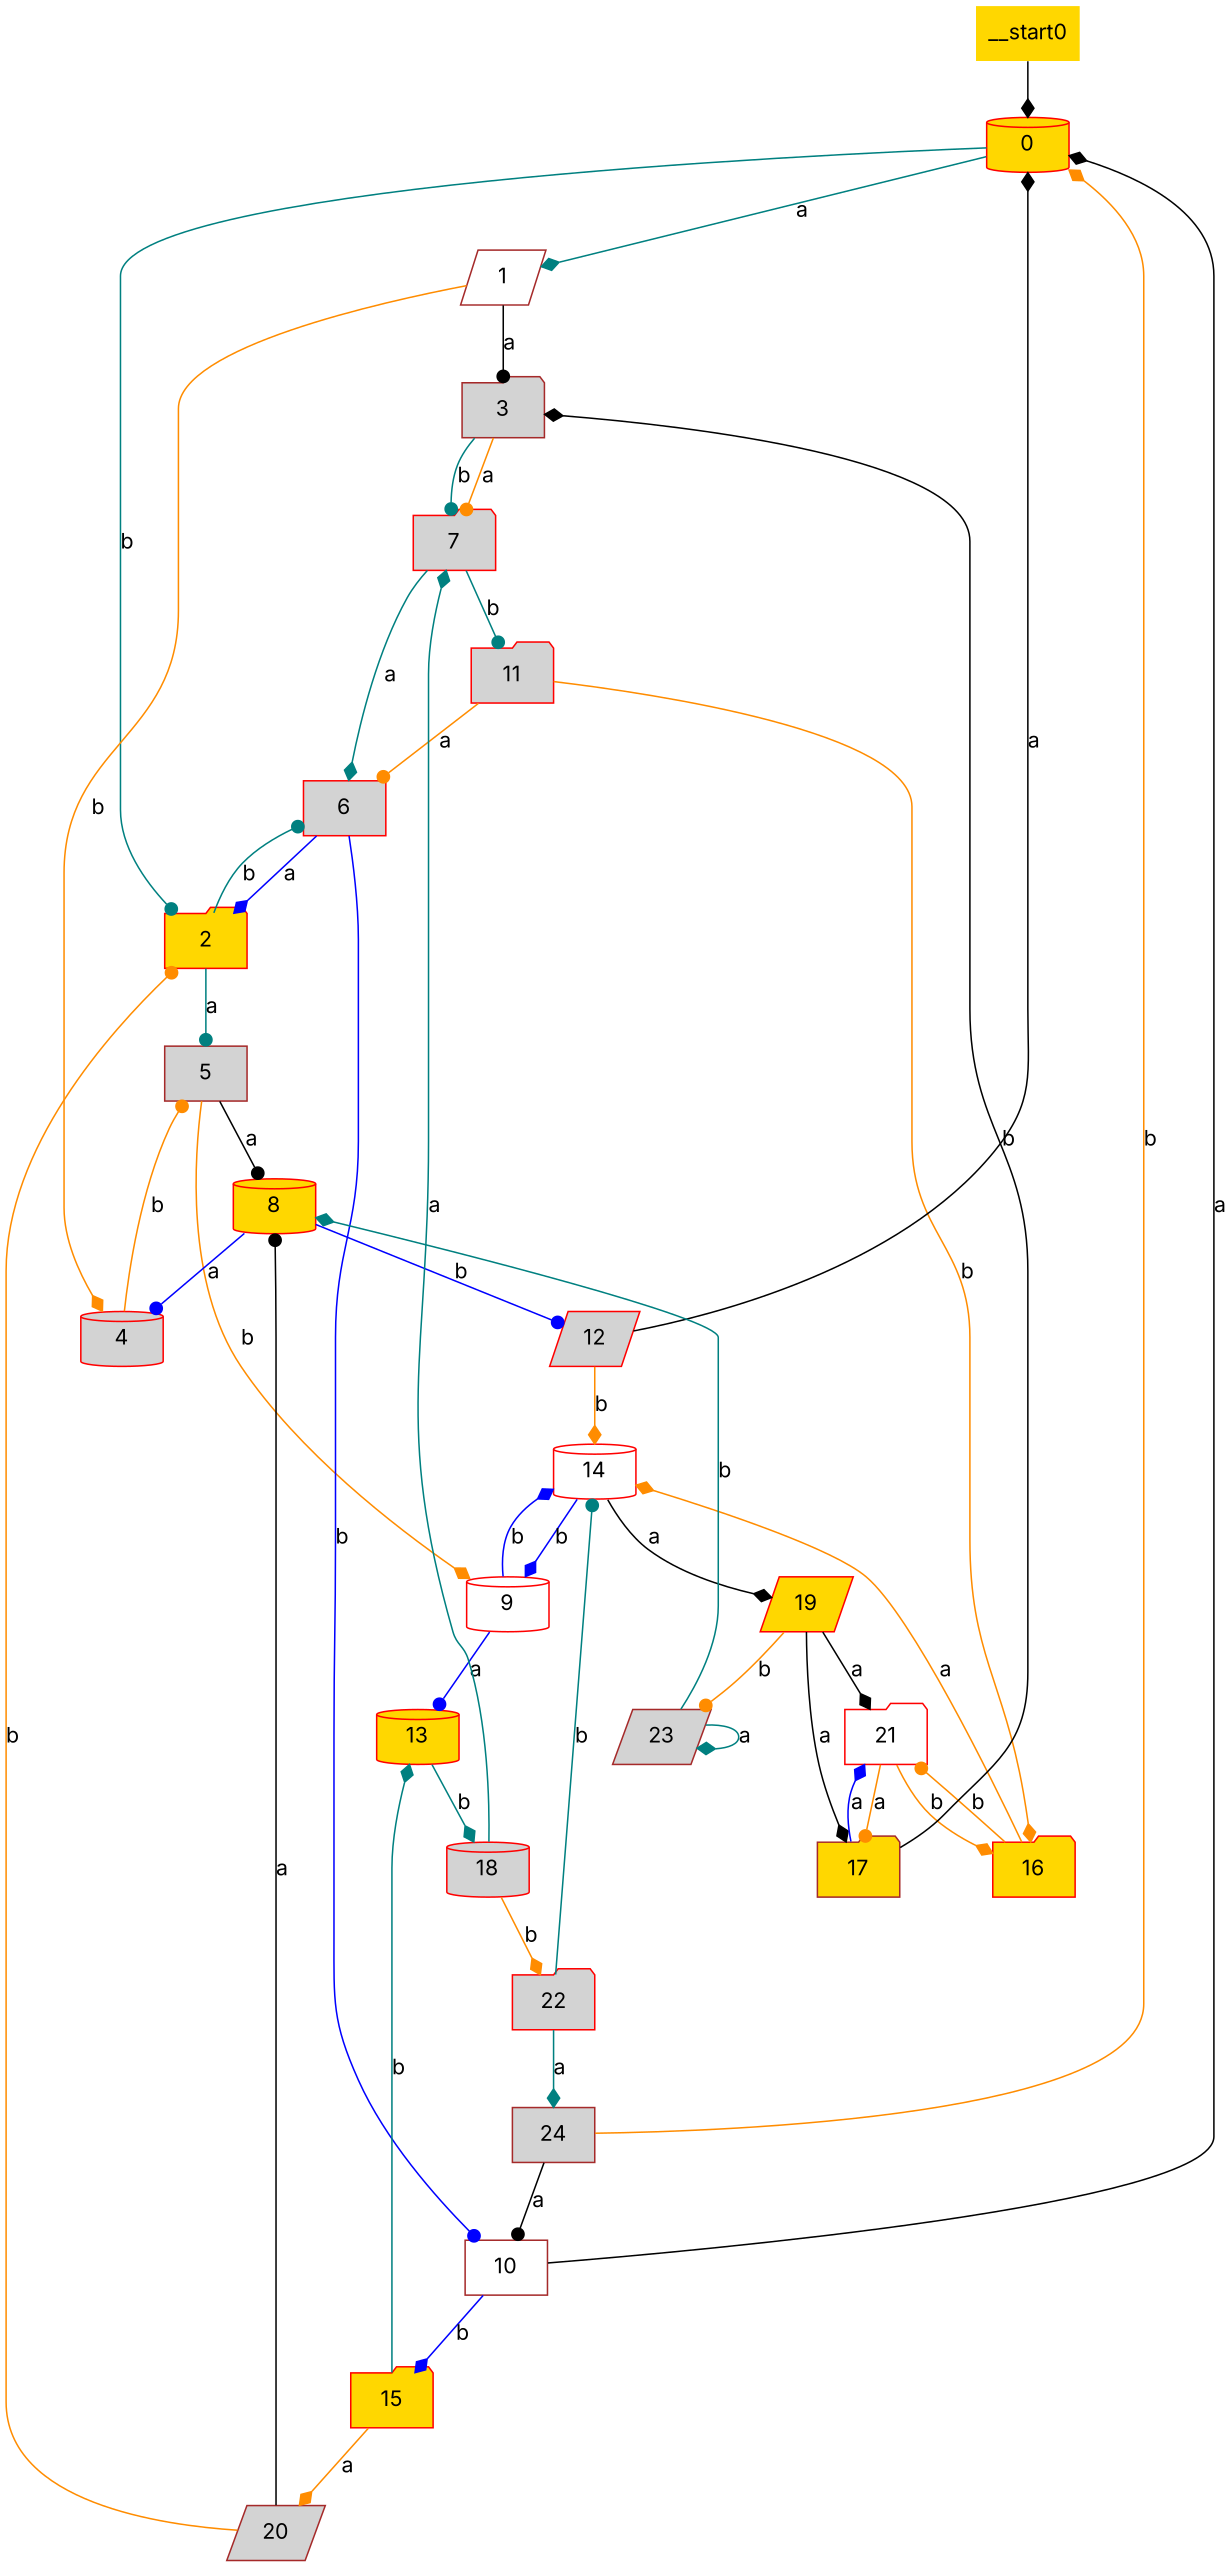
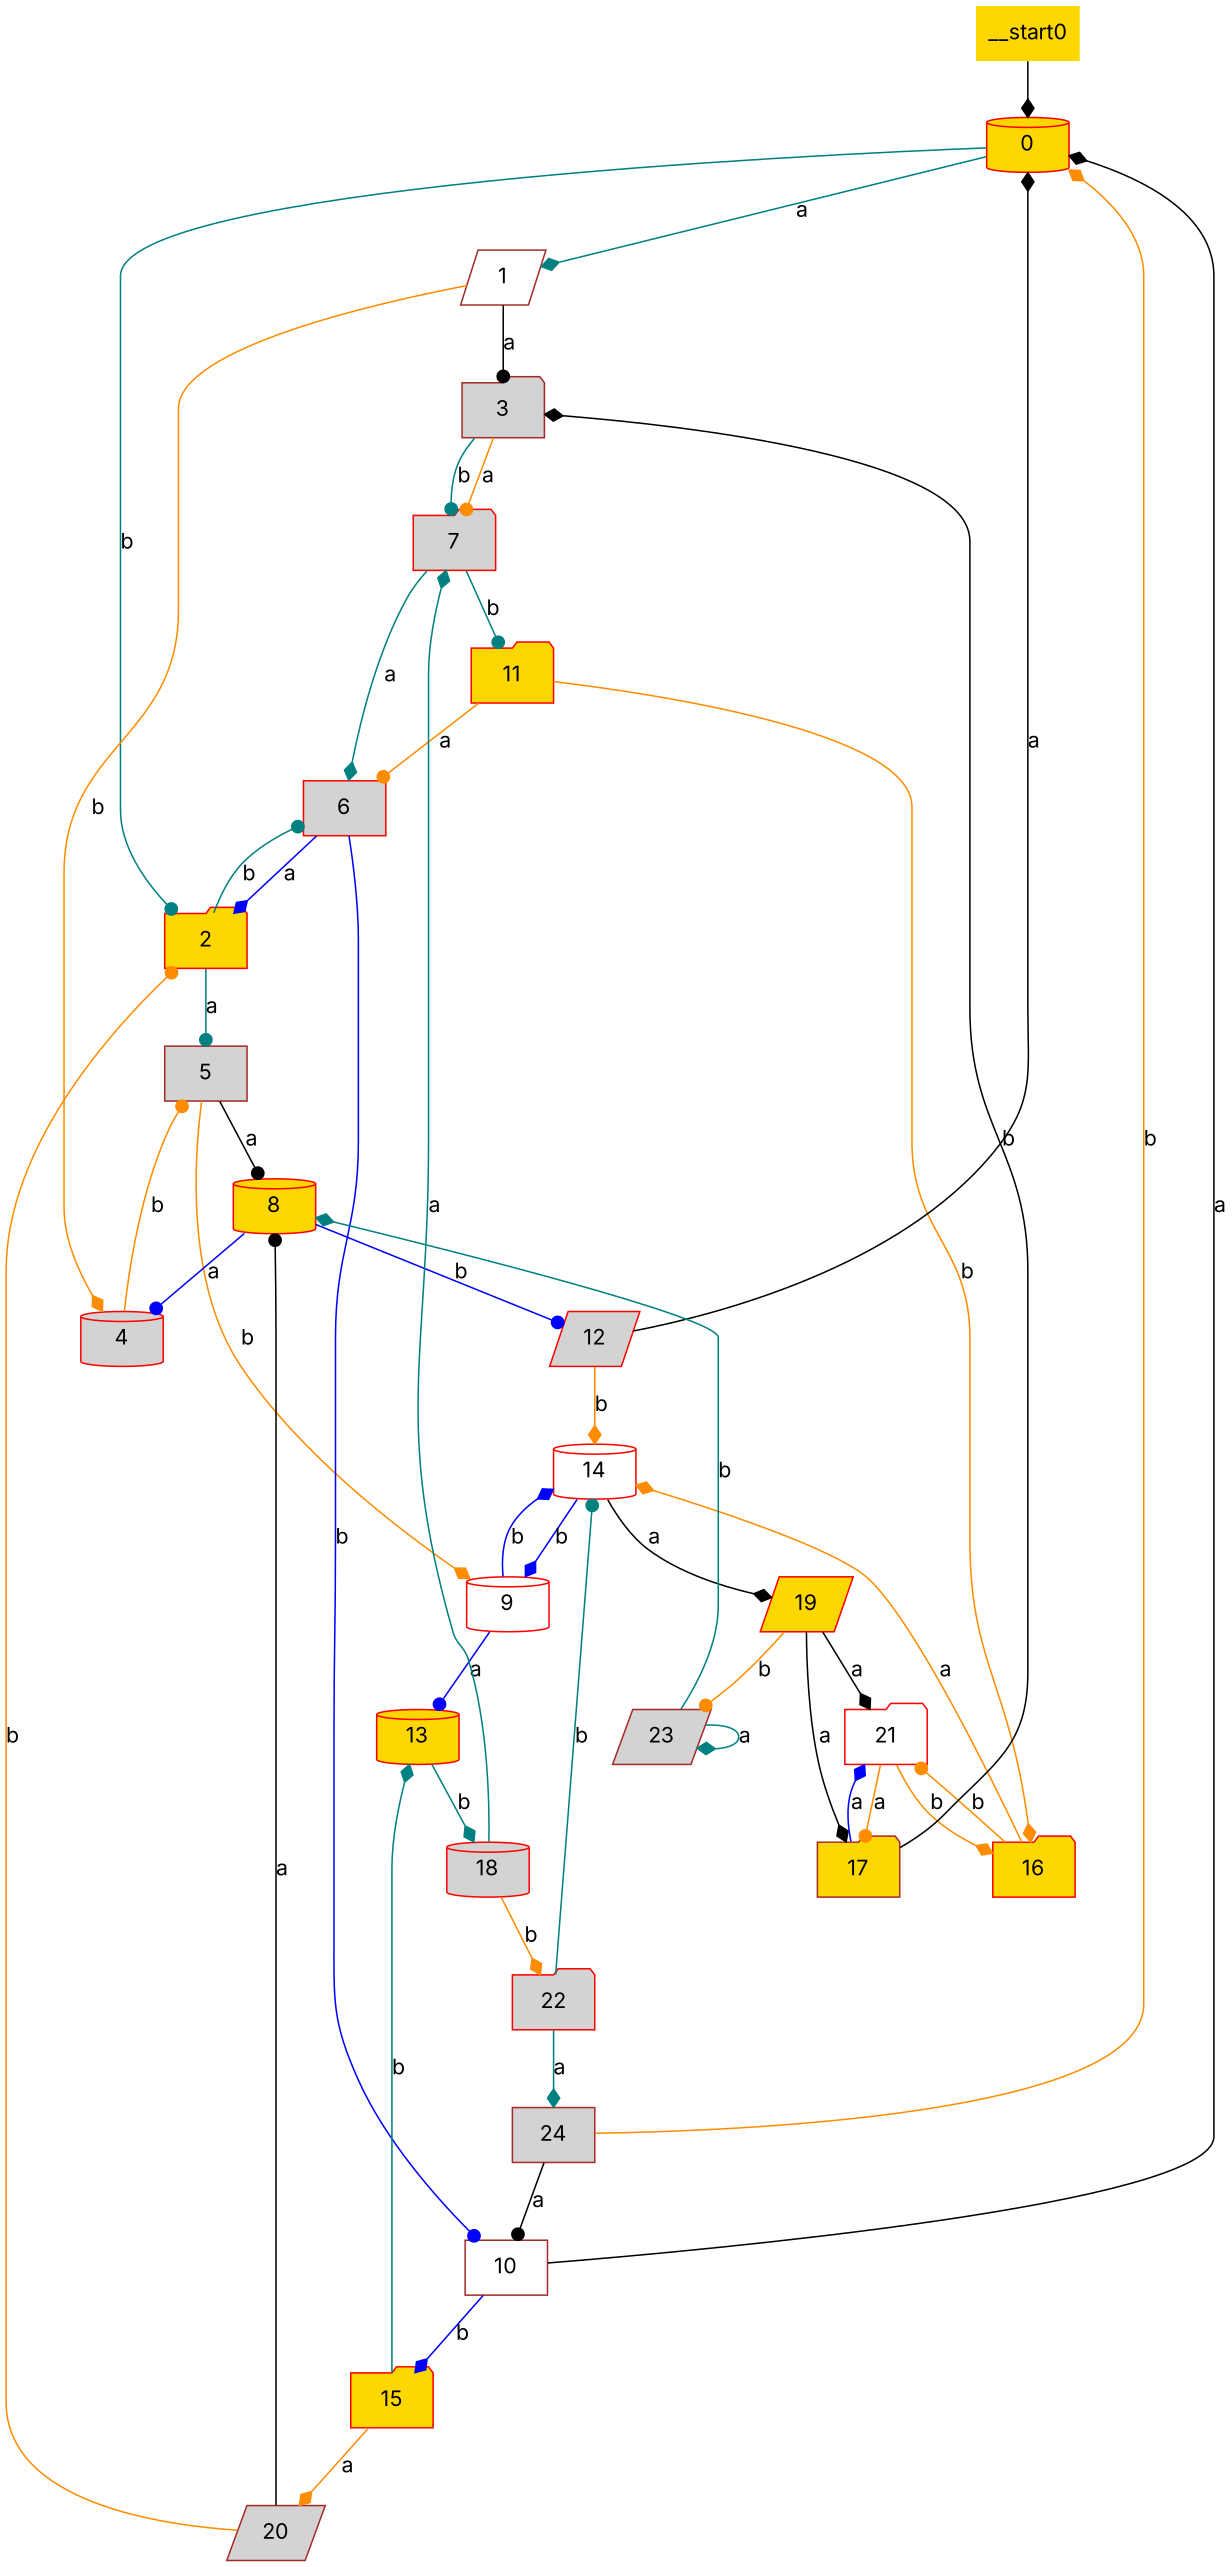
(512, 676) -> (512, 676)
